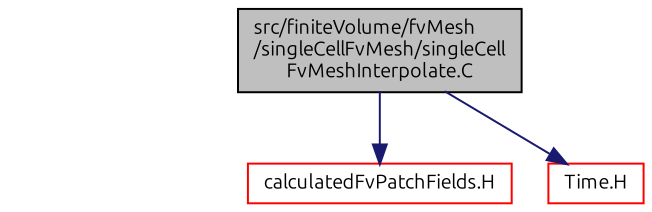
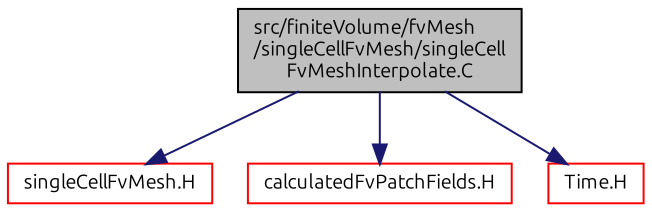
none -> (110, 183)
